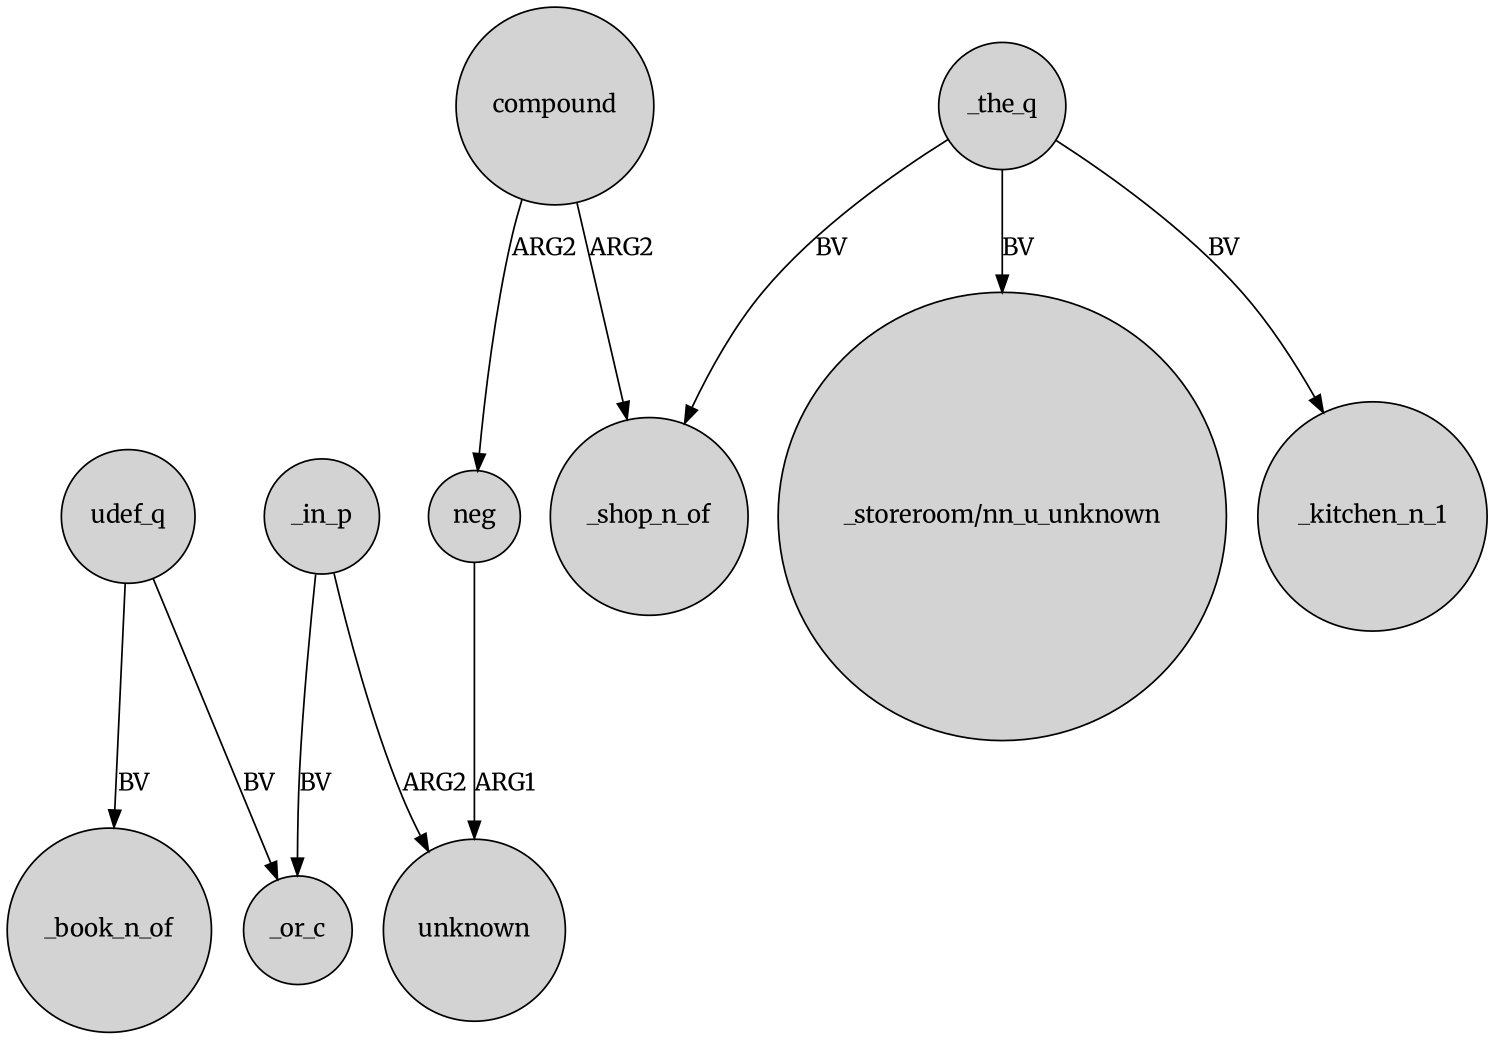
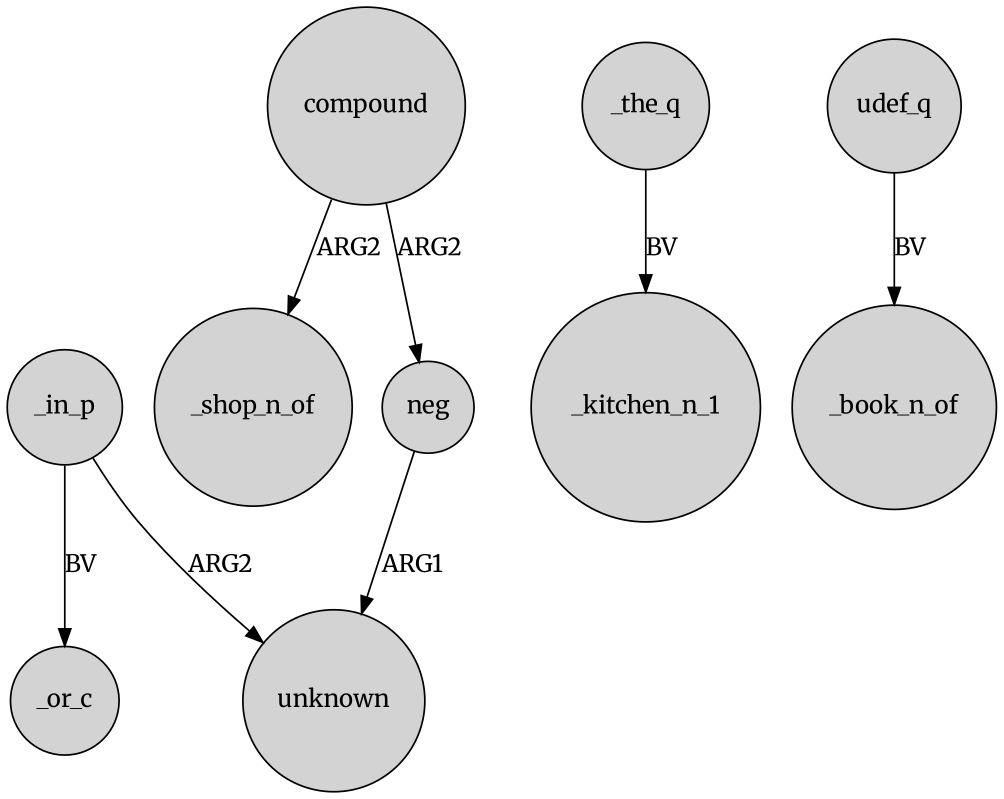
(799, 254) -> none
(1002, 516) -> none
(212, 721) -> none
